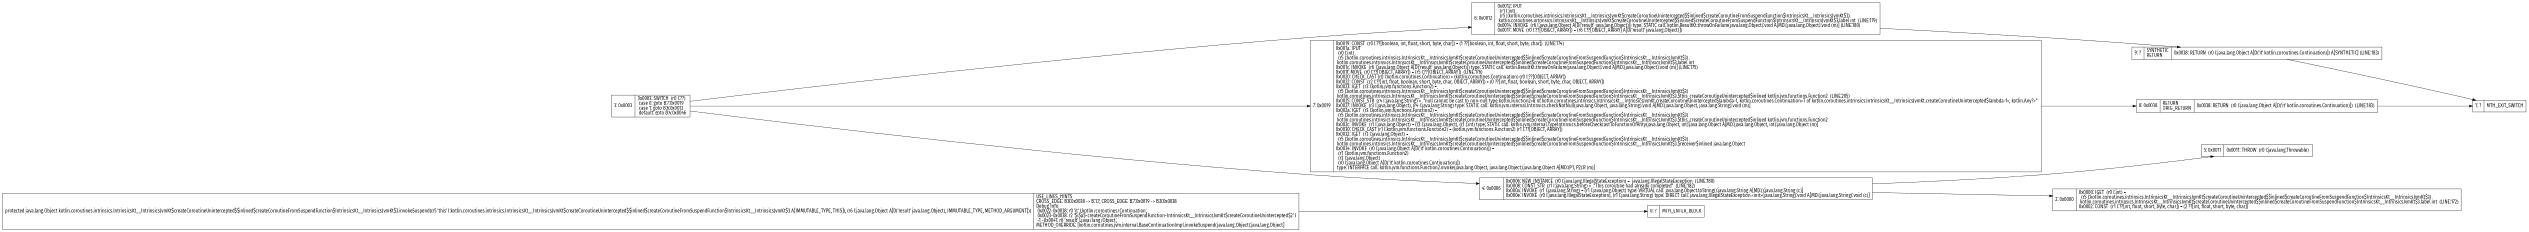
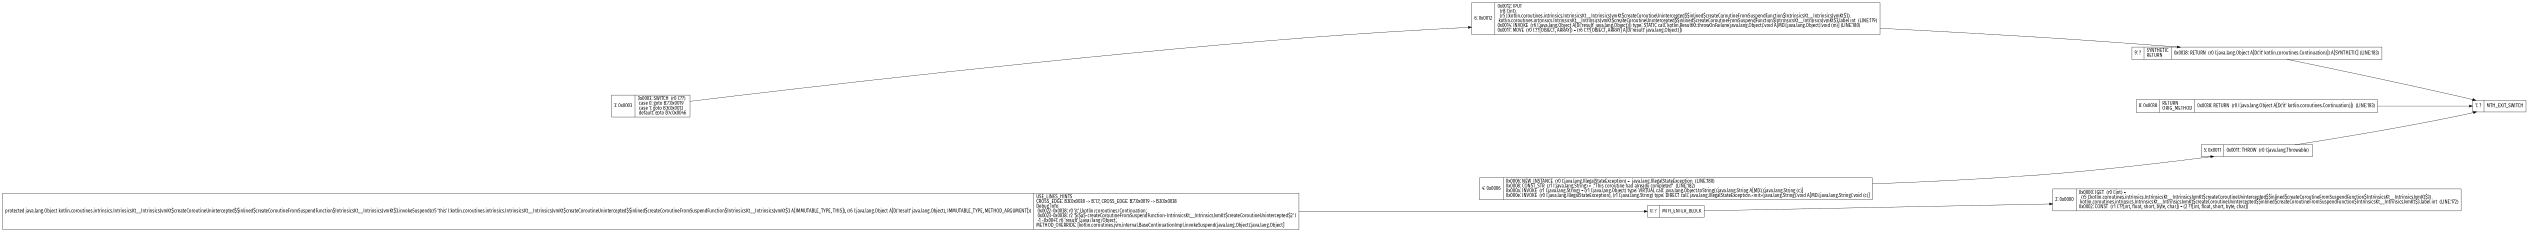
(1506, 11) -> (1507, 11)
(1676, 106) -> none
(2177, 108) -> (2177, 108)
none -> (2384, 130)
(1082, 155) -> none
(1961, 194) -> (1877, 207)
